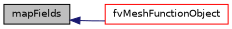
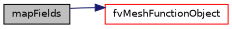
(93, 21) -> (83, 8)
